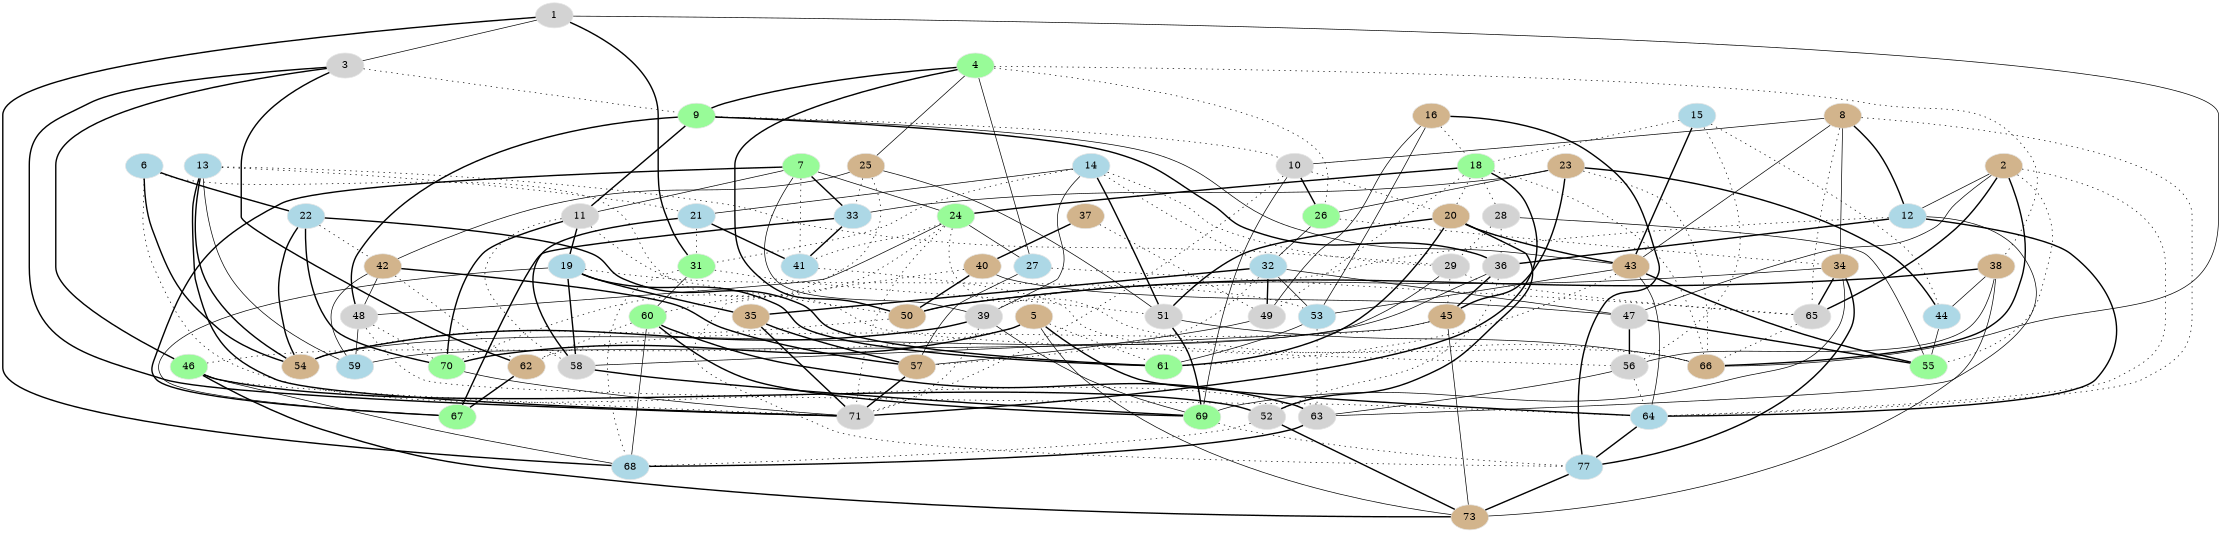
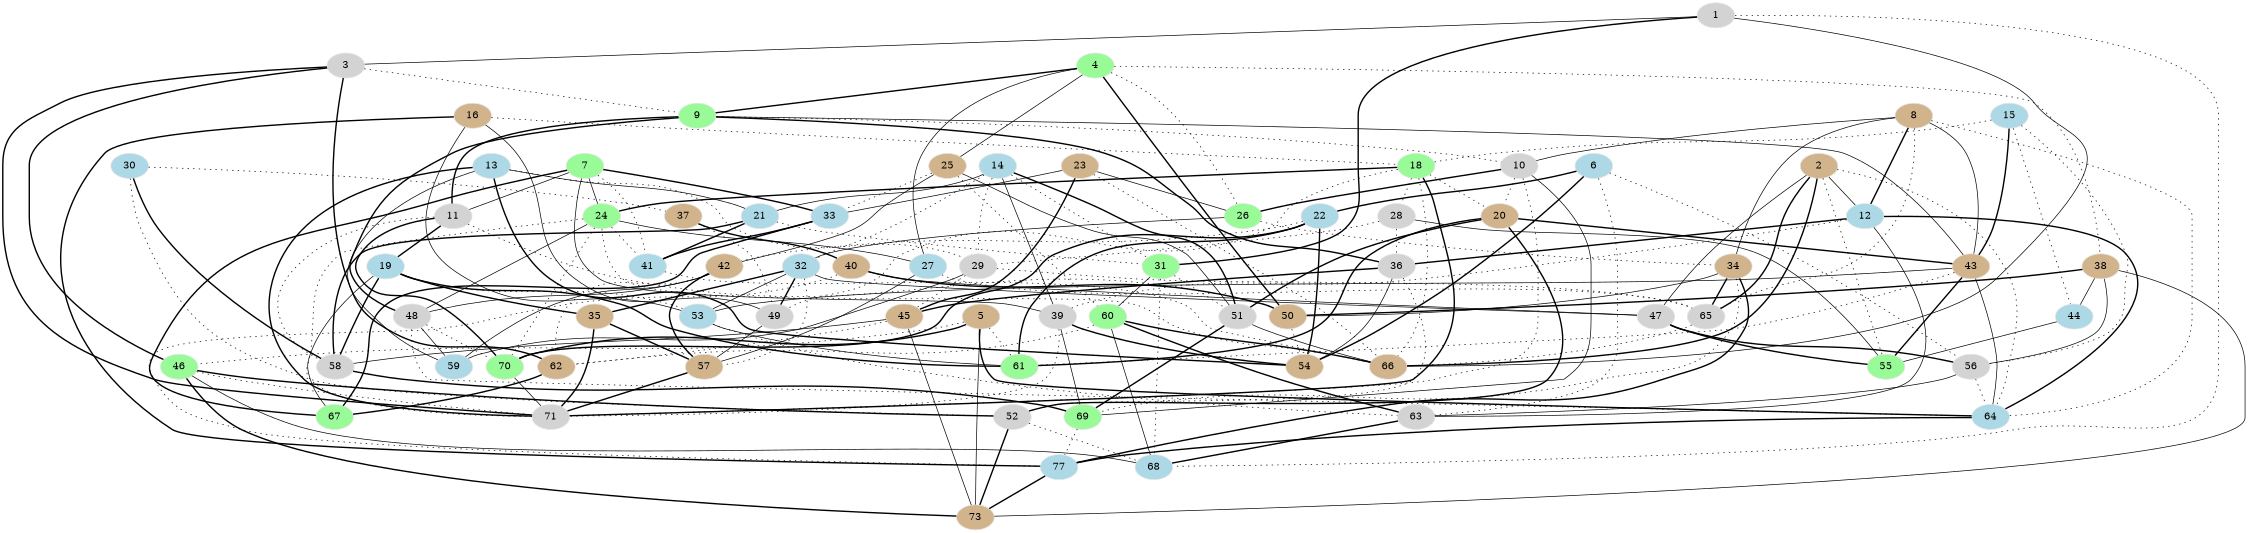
none -> (130, 166)
(394, 177) -> (628, 186)
(1775, 204) -> none
(3, 279) -> (2096, 427)
(1561, 401) -> (1536, 391)
(940, 405) -> (1248, 342)
